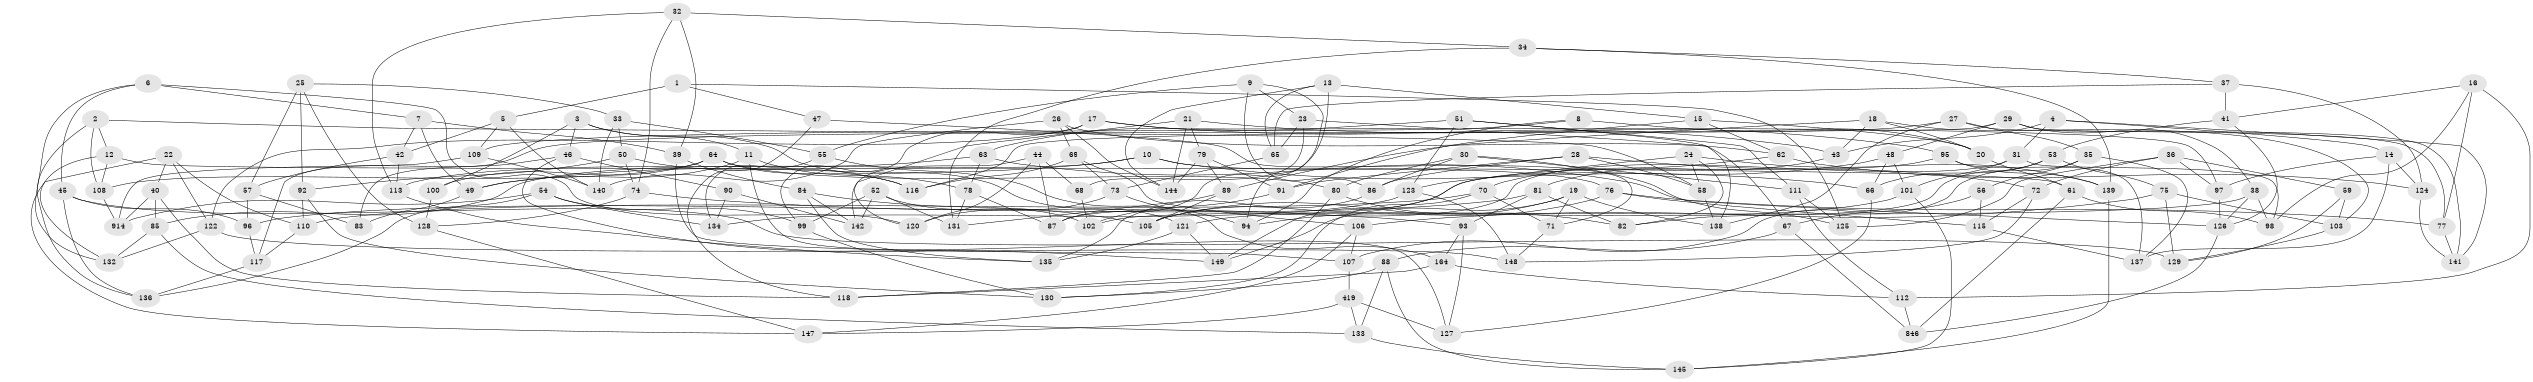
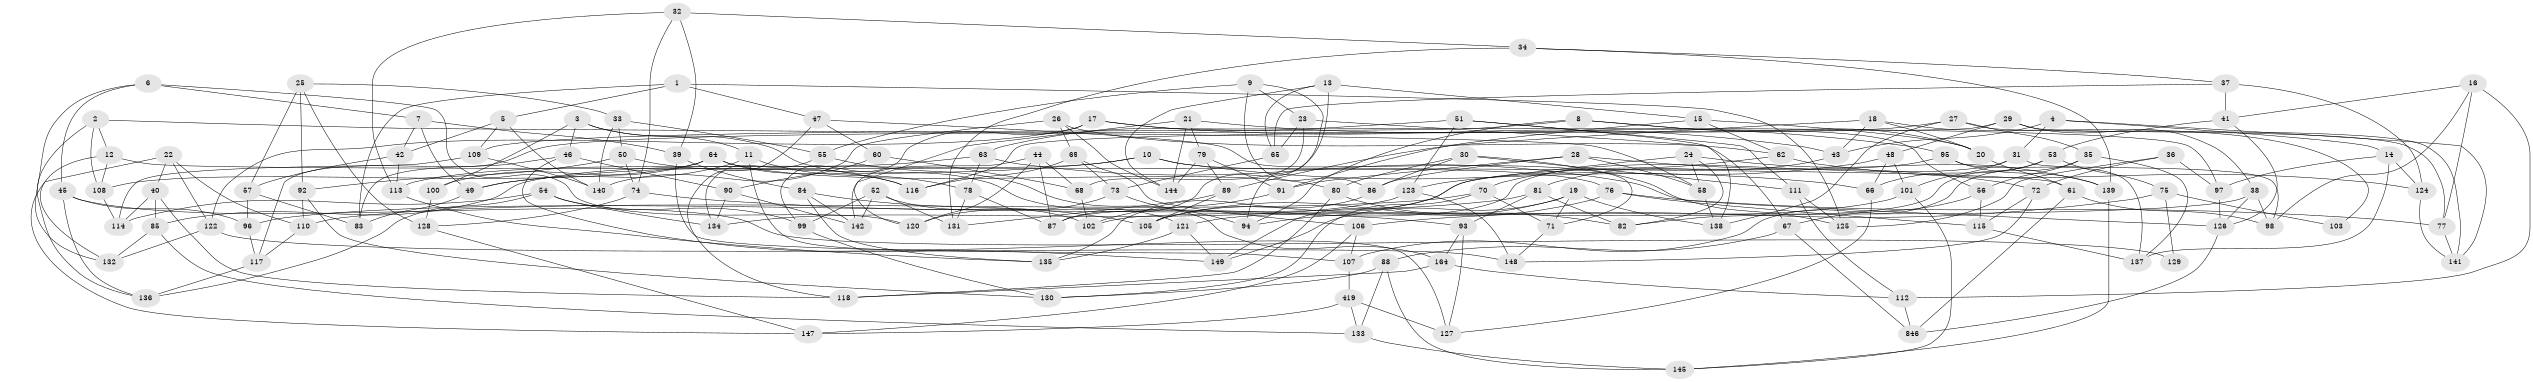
none -> (472, 97)
none -> (1847, 134)
none -> (877, 155)
(2348, 191) -> none
(118, 227) -> (118, 227)
(2281, 243) -> none
